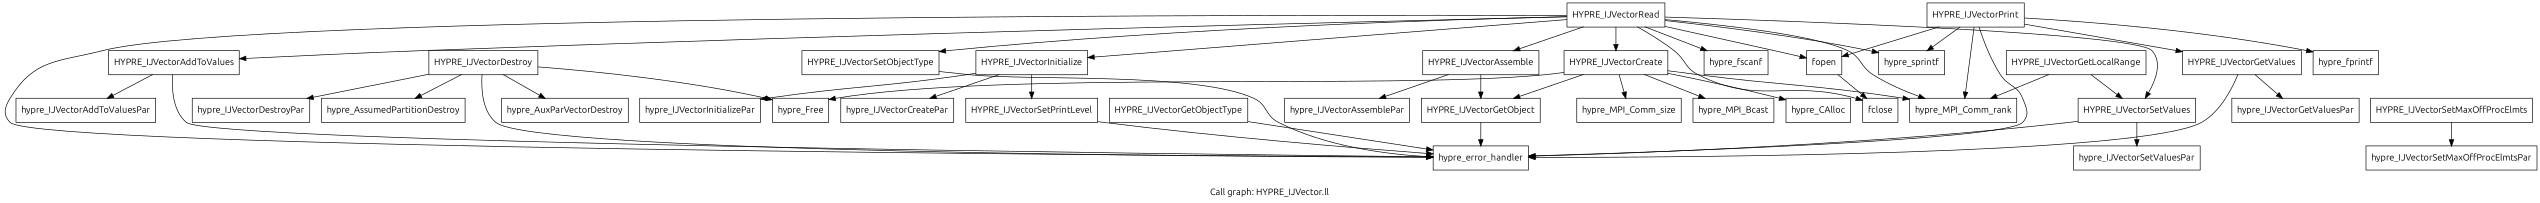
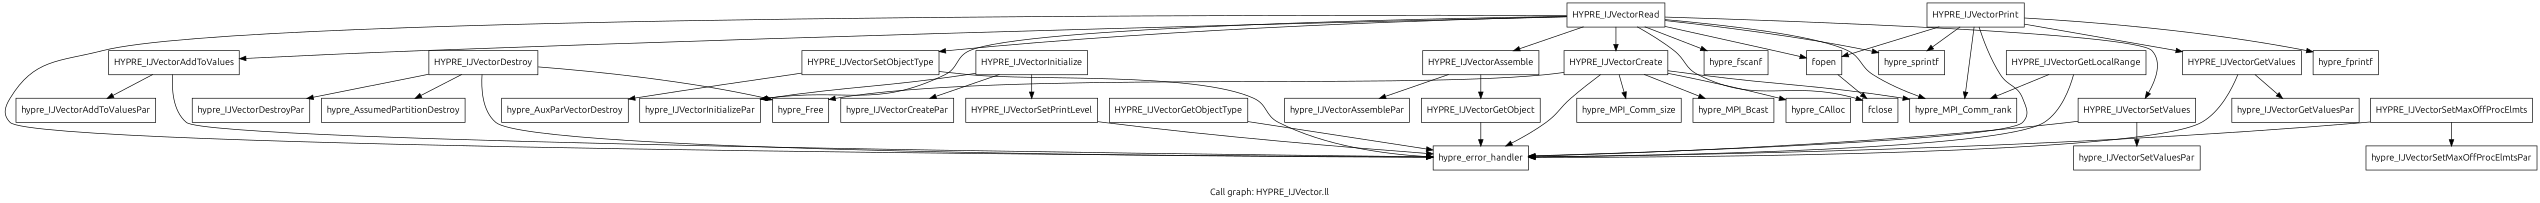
(1331, 38) -> (1098, 33)
(2104, 84) -> (1905, 144)
(521, 85) -> (722, 85)
(1552, 85) -> (1558, 111)
none -> (1953, 147)
